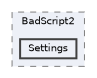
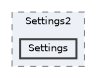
(48, 22) -> (48, 22)
